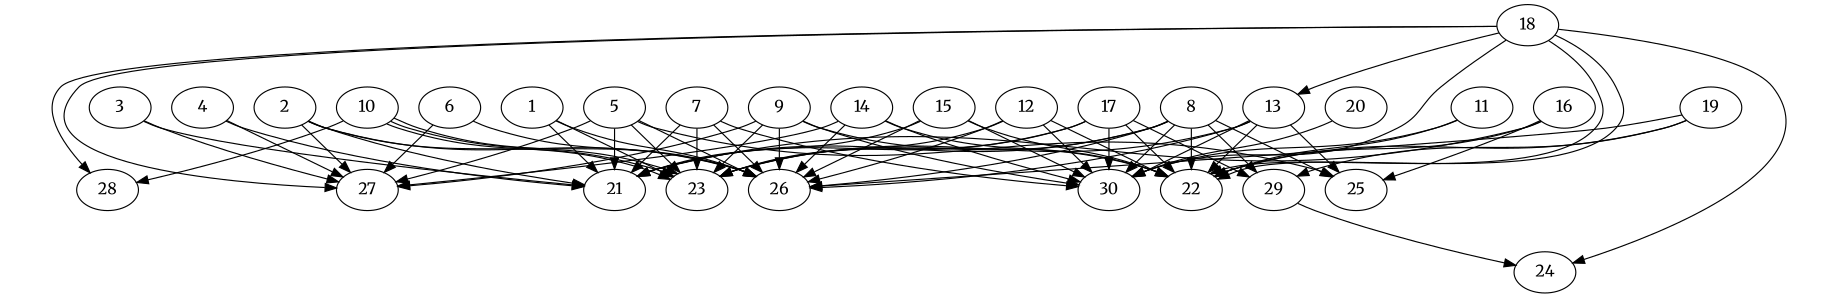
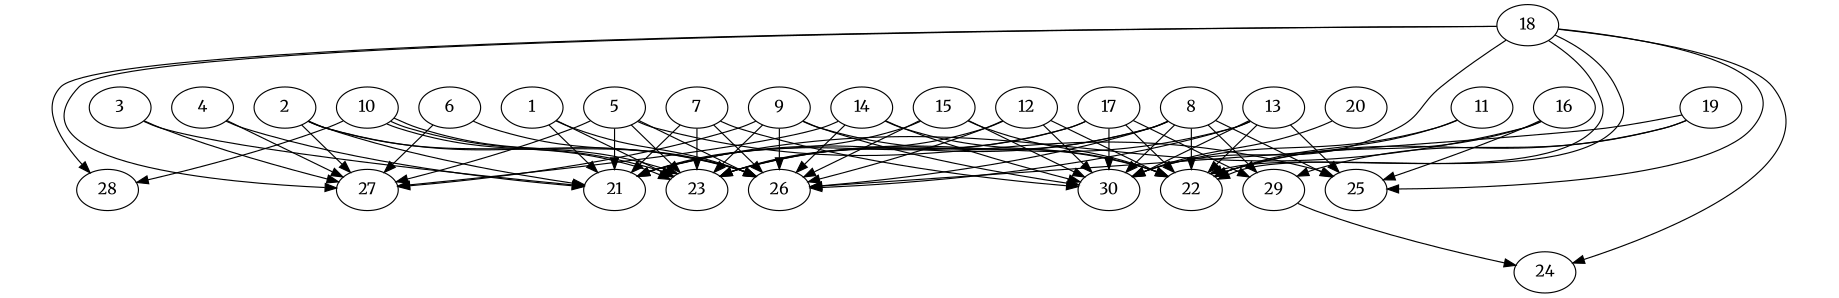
(1403, 58) -> (1705, 154)
